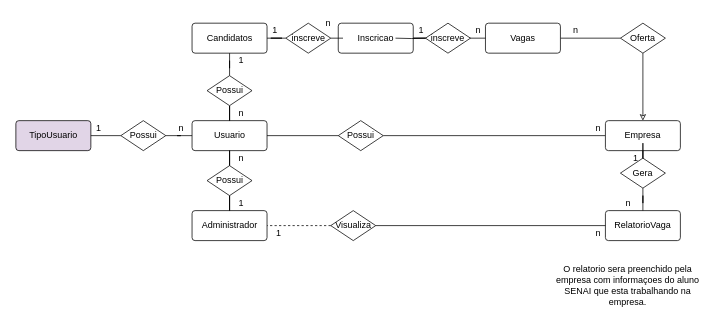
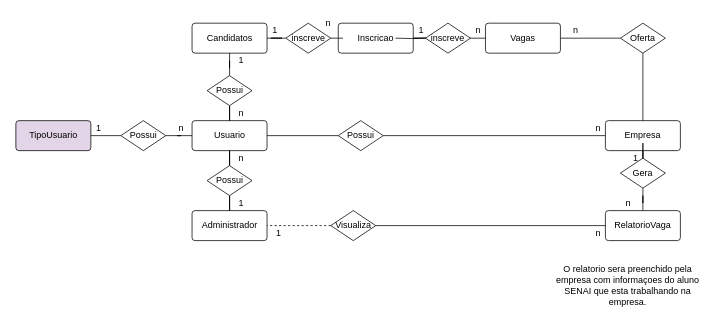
(643, 114) -> (643, 116)
